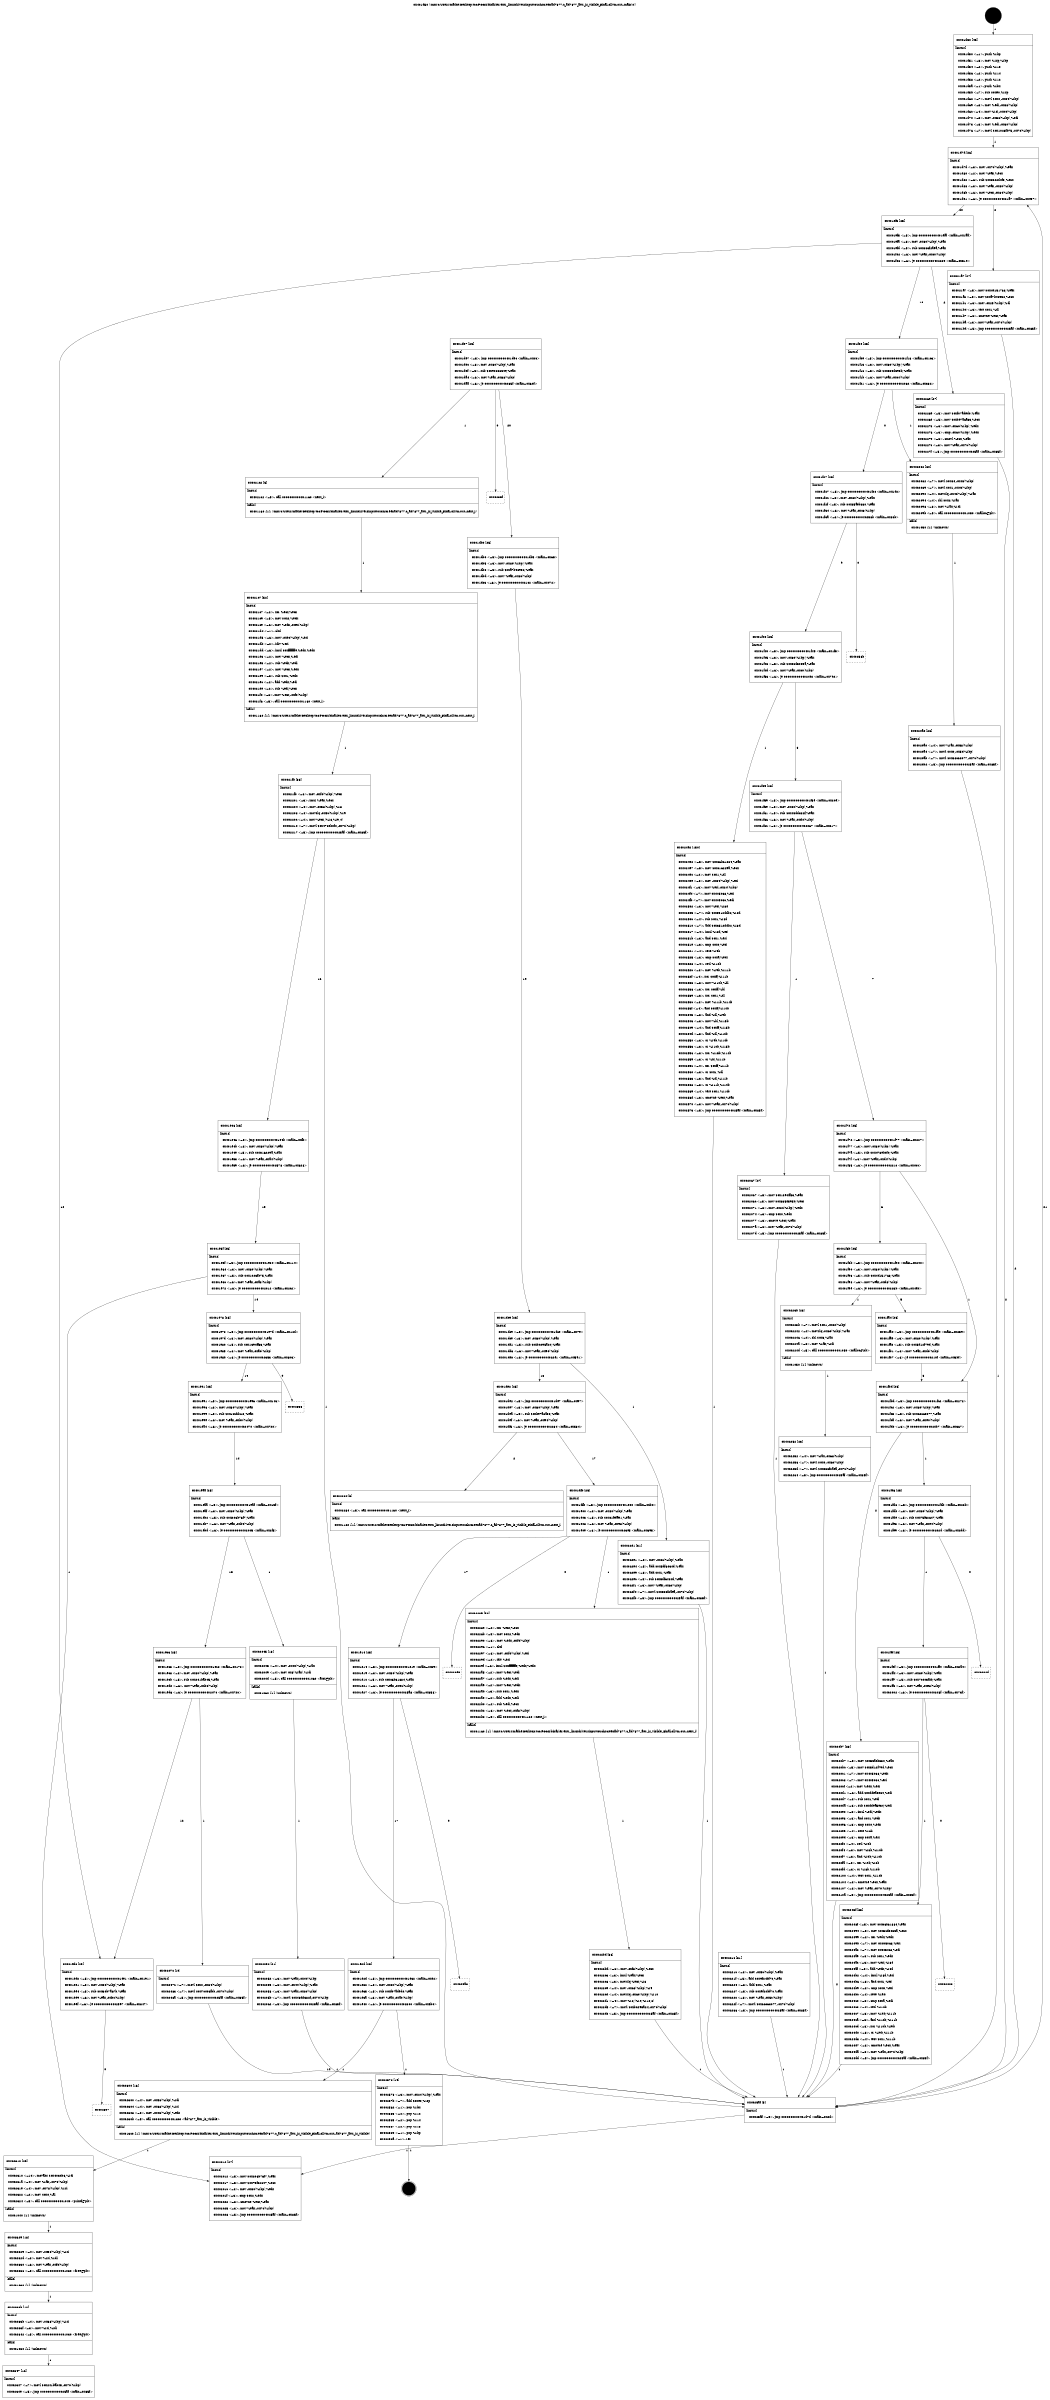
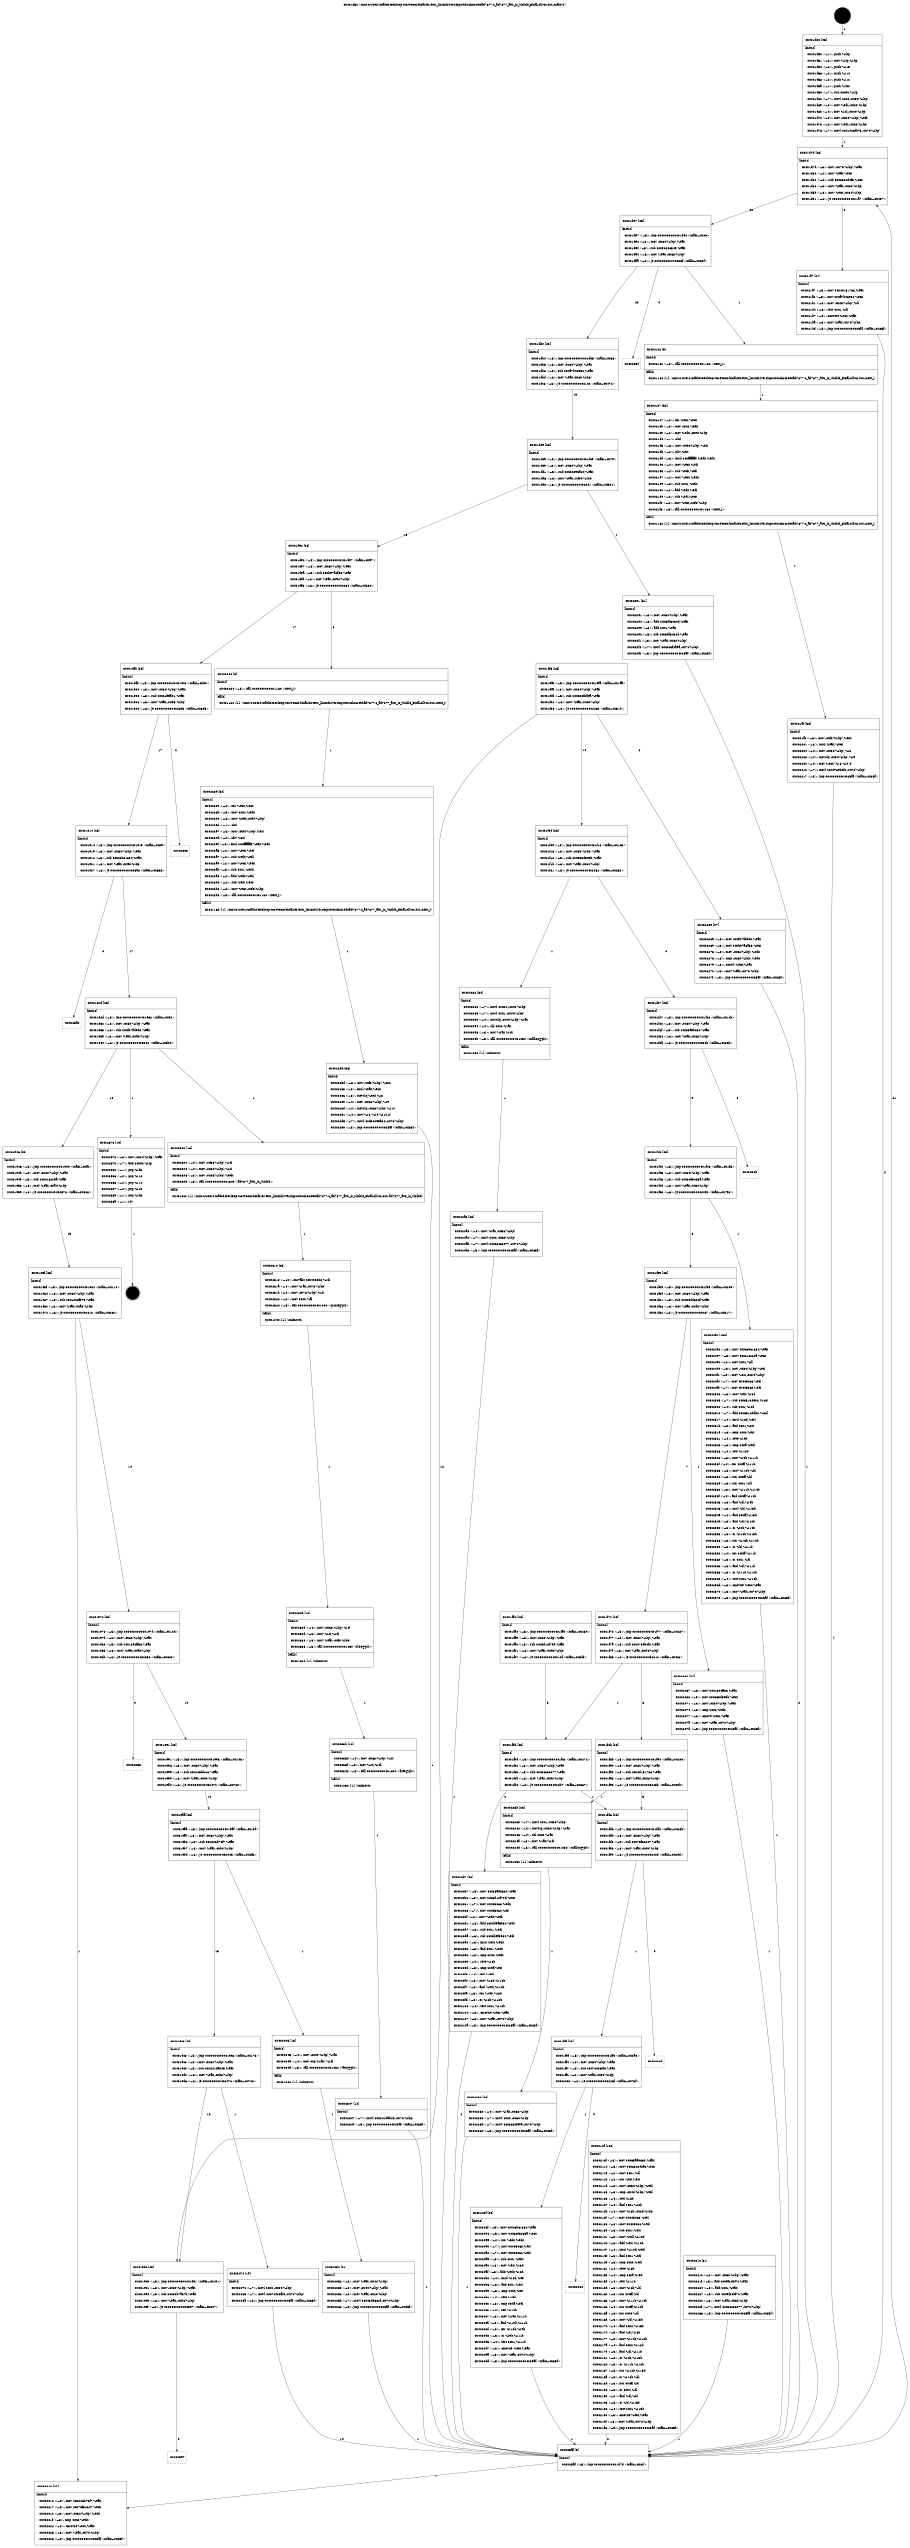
(959, 210) -> (755, 208)
(292, 978) -> (90, 1097)
(900, 1303) -> (641, 1799)
(601, 1571) -> (326, 747)
none -> (634, 2287)
none -> (423, 2349)
